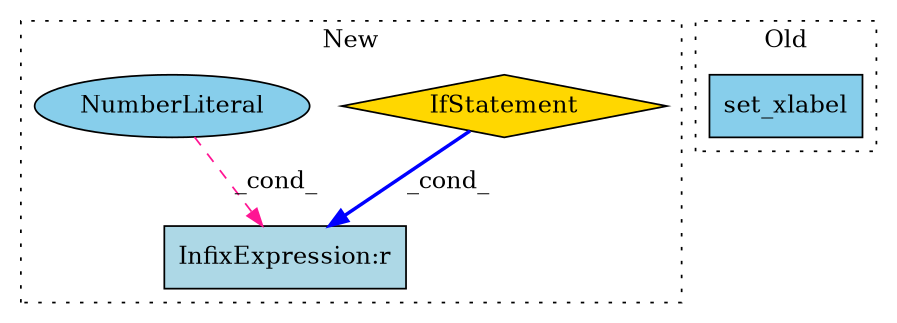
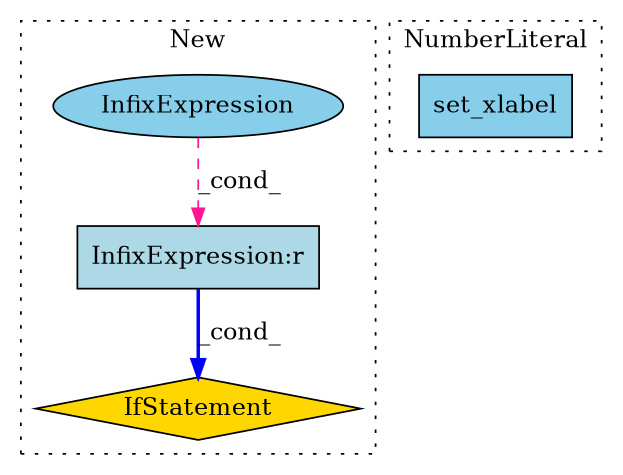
(786, 41) -> (496, 41)
(172, 106) -> (198, 106)
(407, 173) -> (198, 324)
